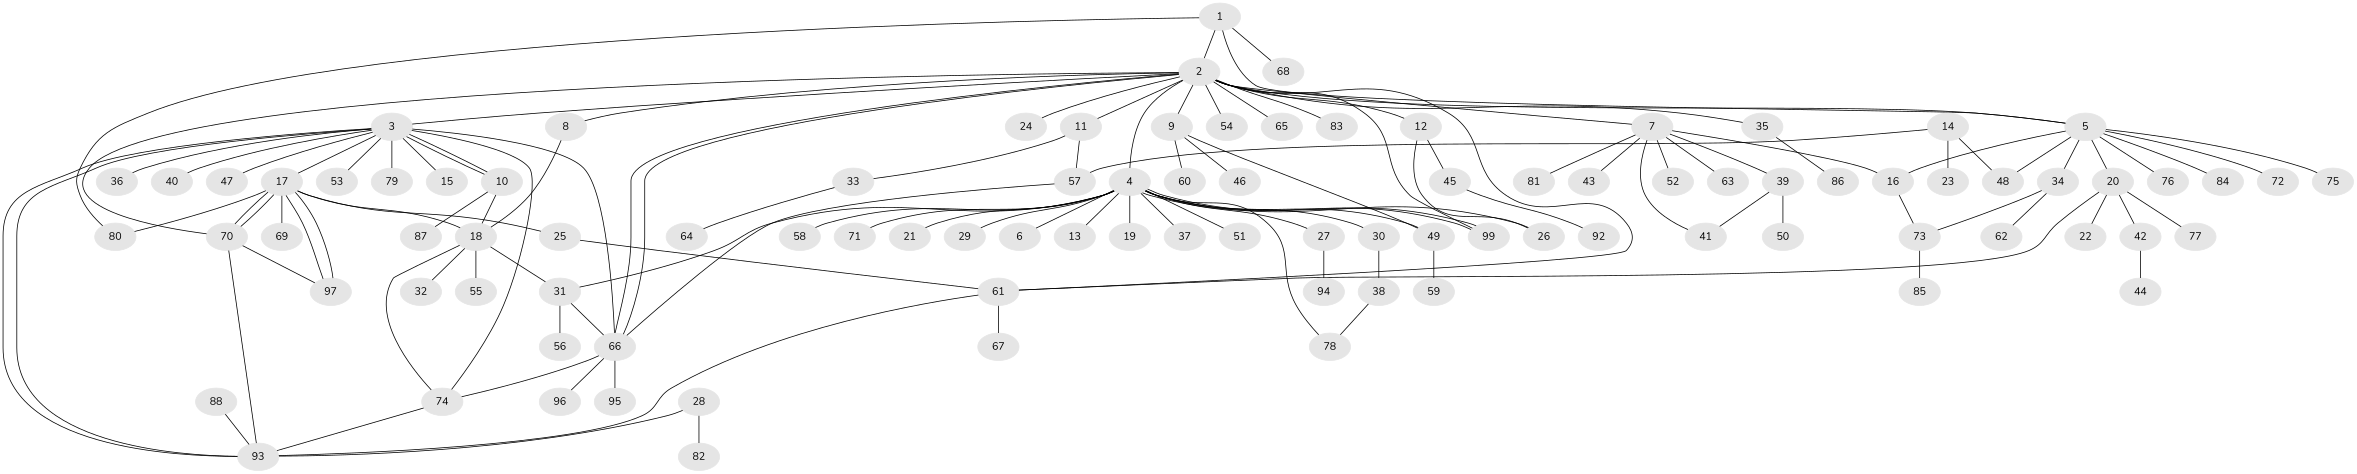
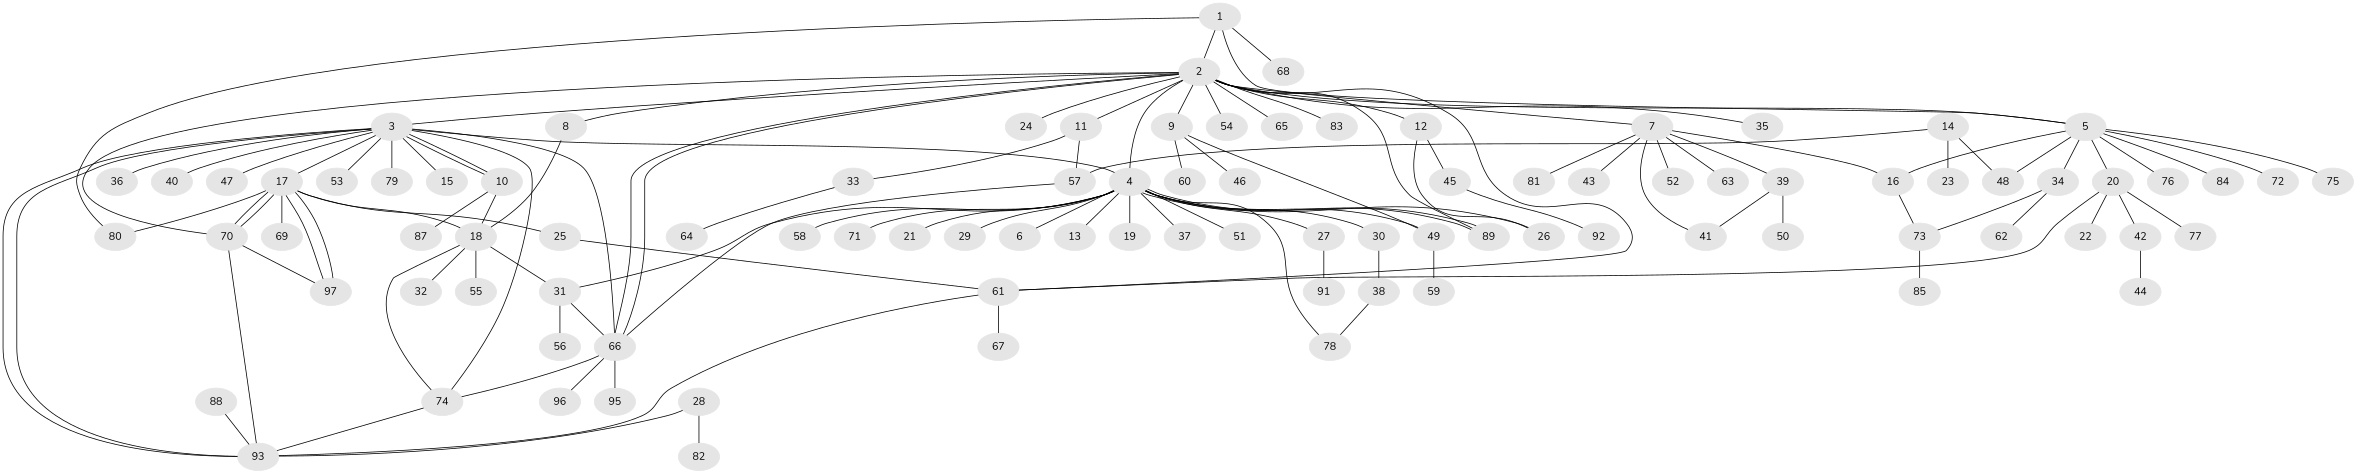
none -> (764, 145)
(1838, 182) -> none
(1489, 237) -> (1489, 237)
(1324, 292) -> (1324, 292)
